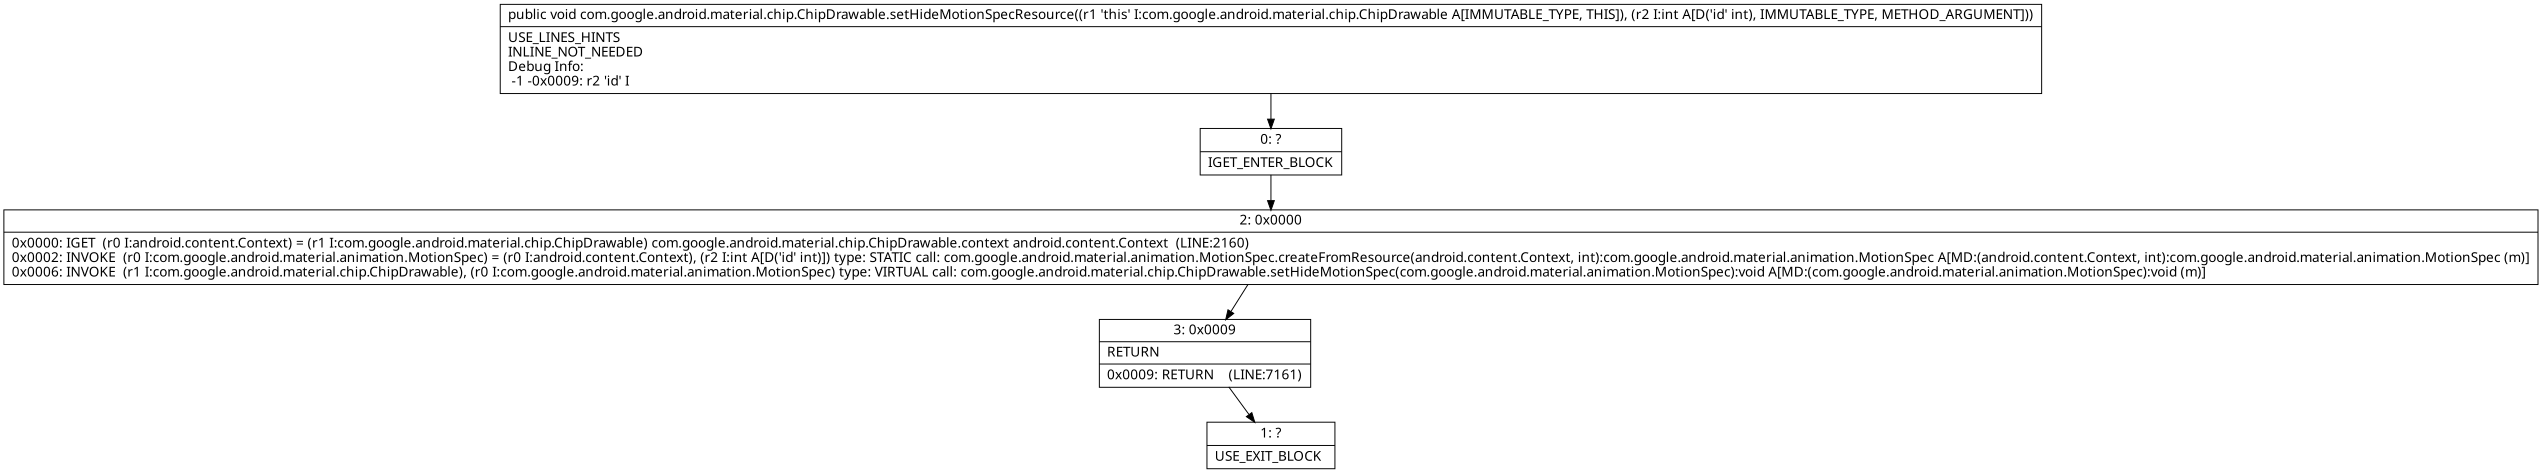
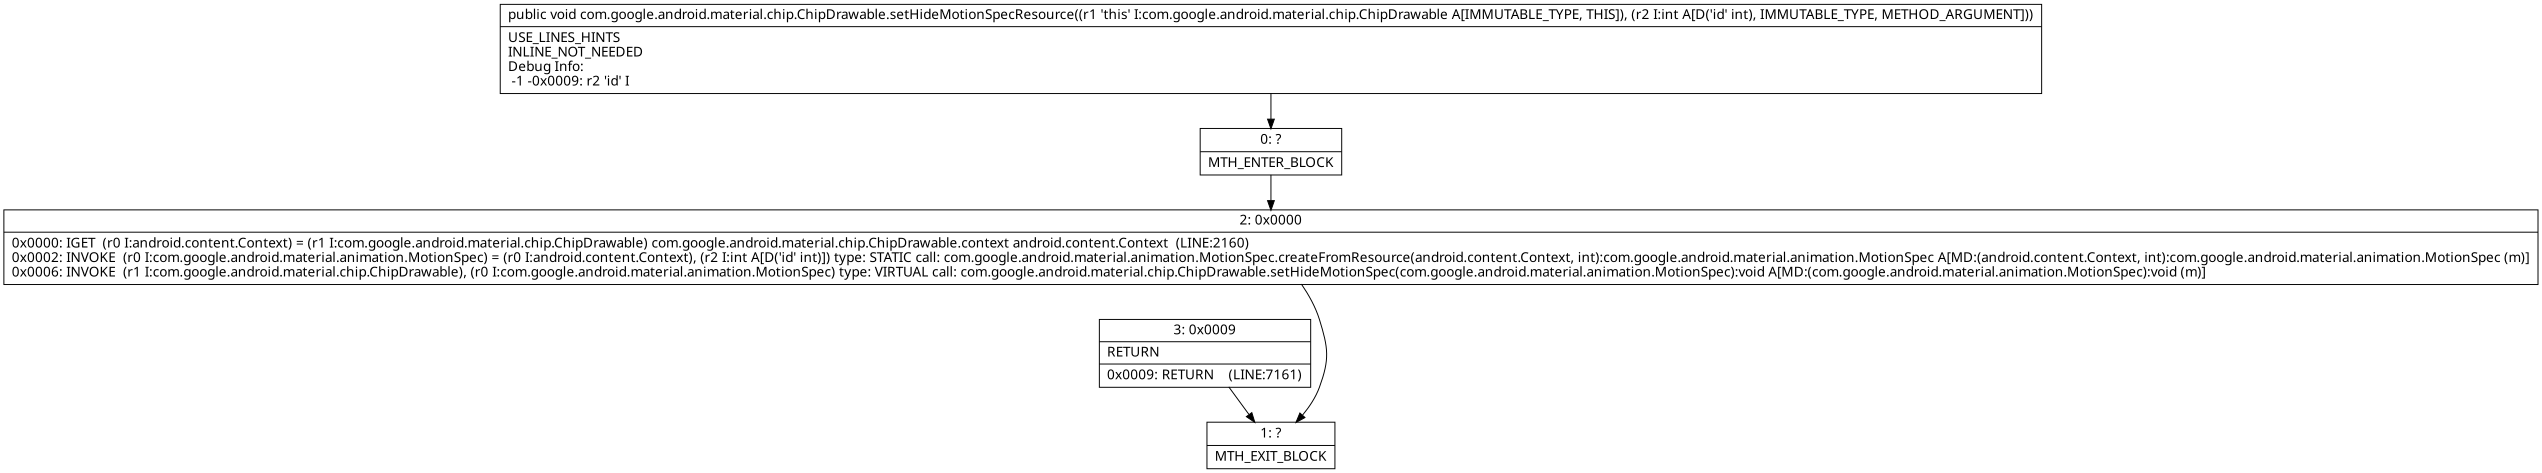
(1271, 163) -> (1271, 163)
(1240, 298) -> (1326, 350)
(1269, 457) -> (1271, 457)
